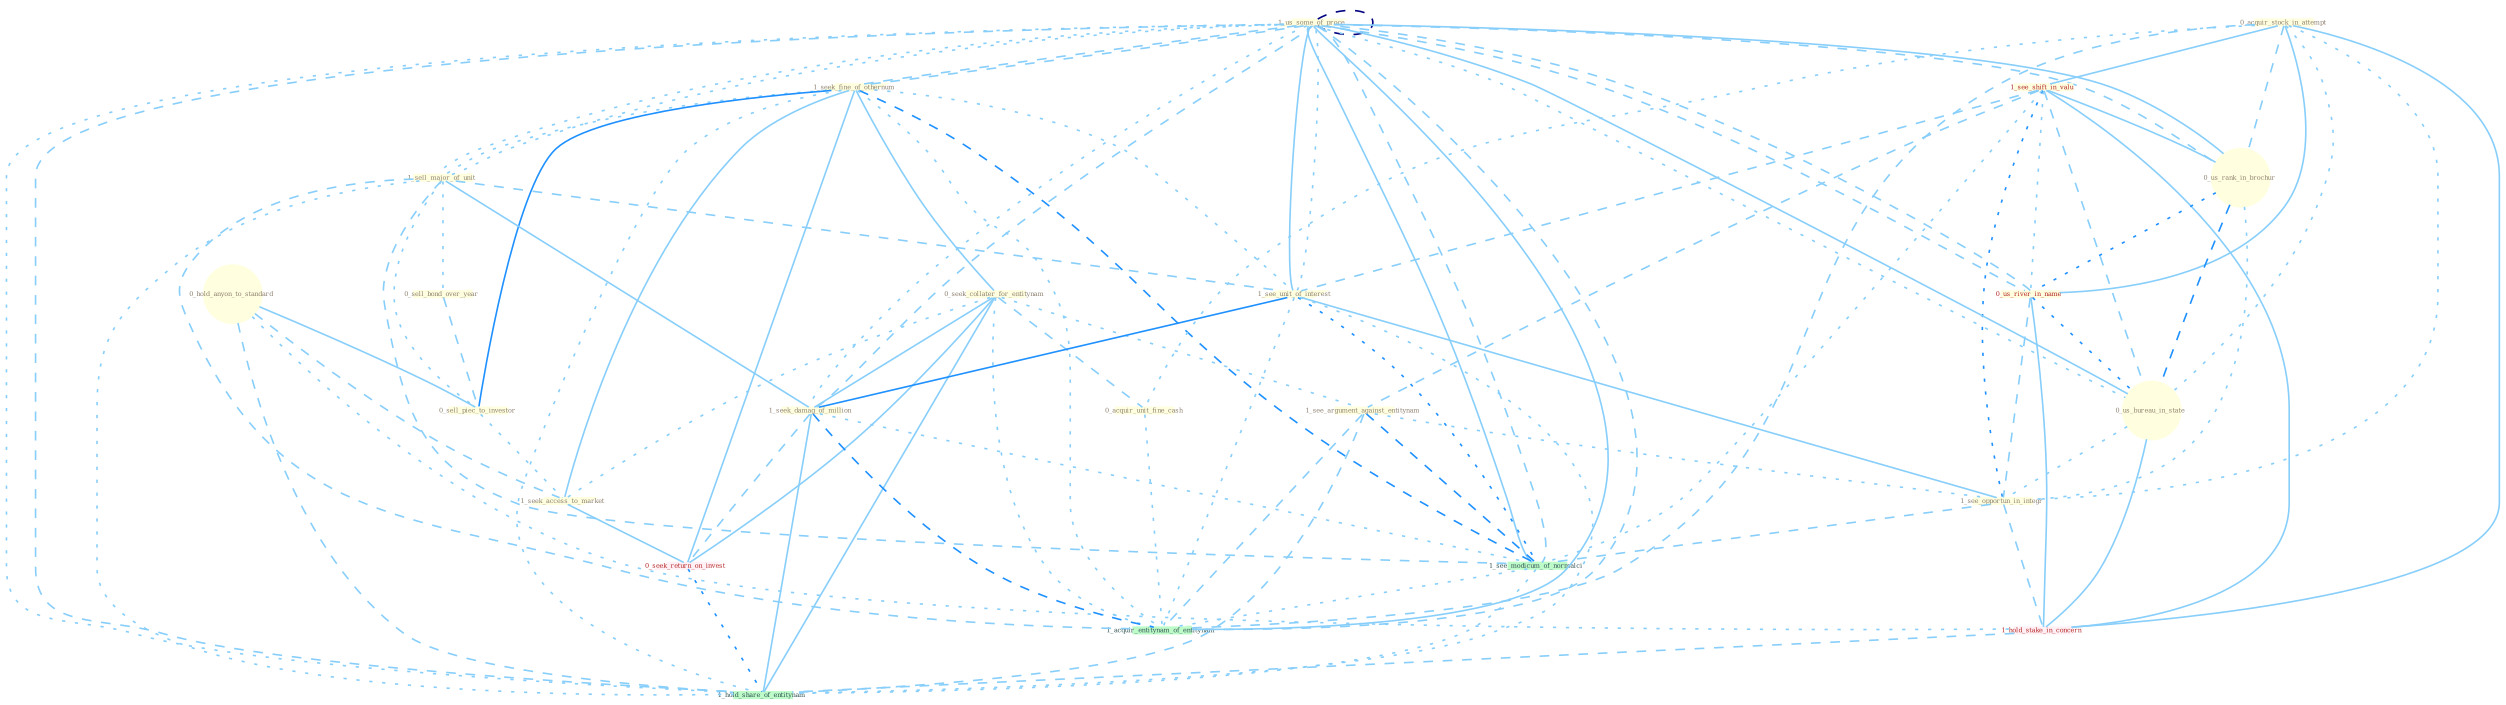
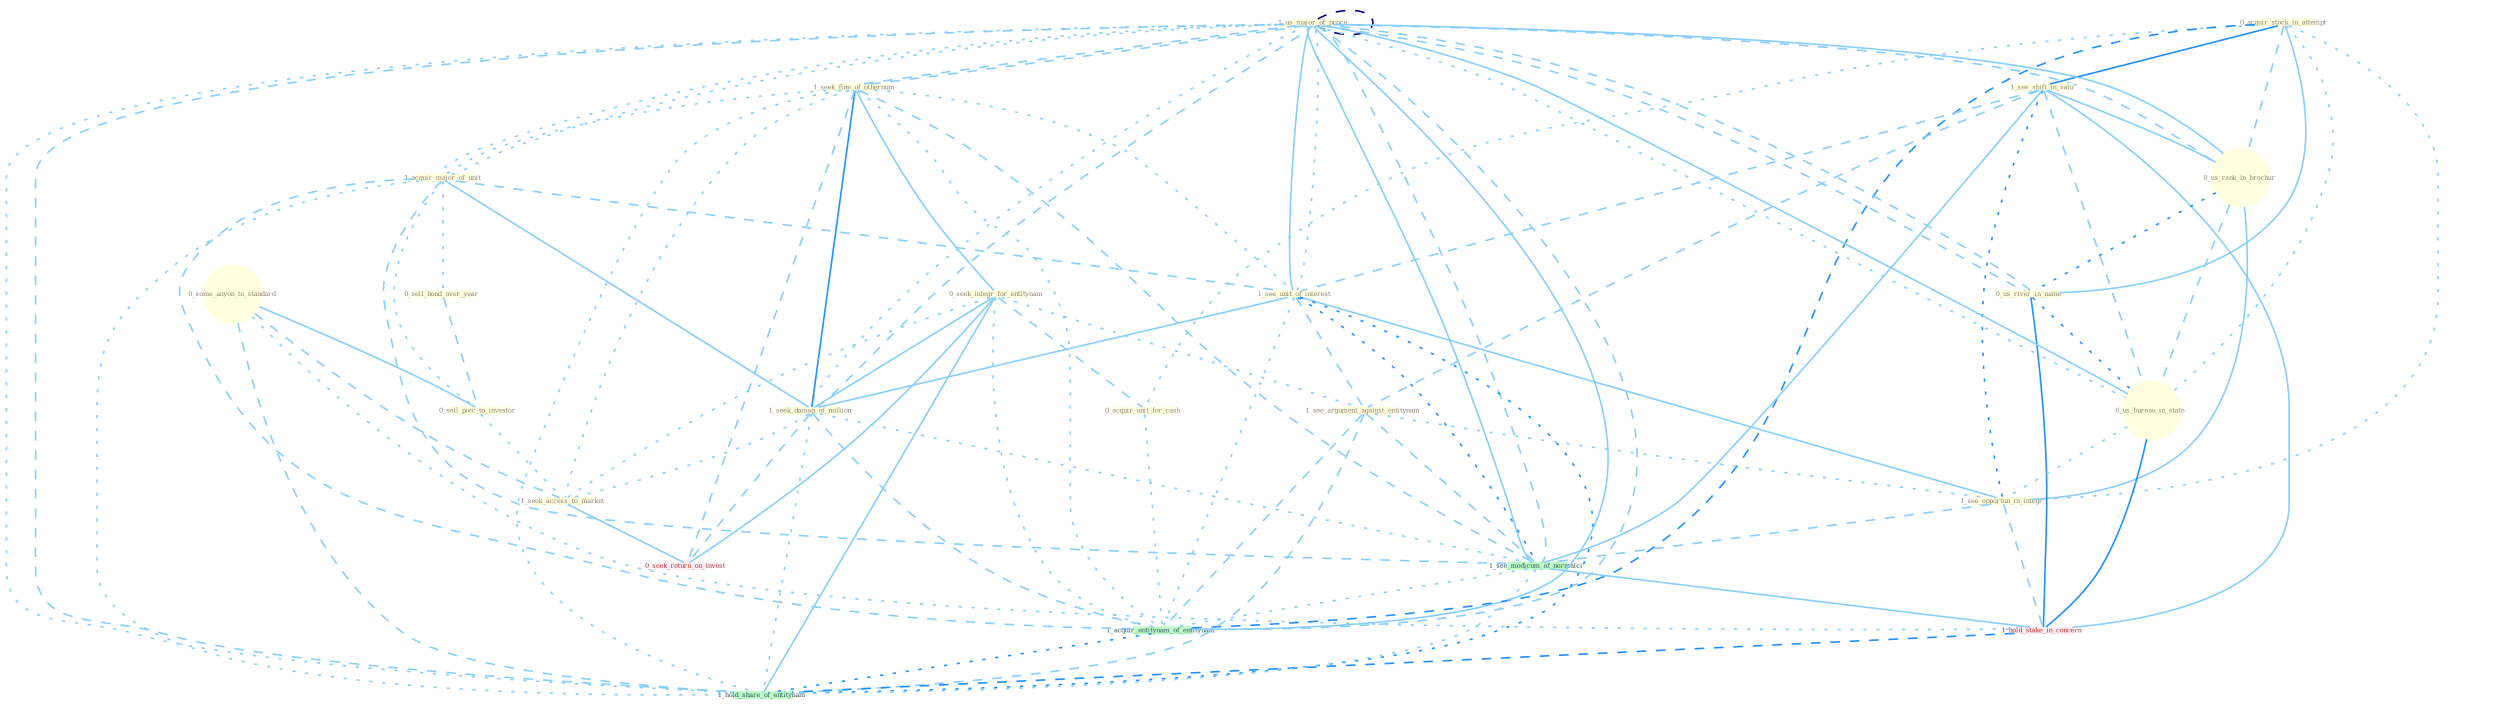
(1313, 23) -> (1313, 23)
(2164, 55) -> (2164, 55)
(2043, 87) -> (2043, 87)
(561, 145) -> (833, 249)
(443, 178) -> (443, 178)
(2037, 191) -> none
(661, 257) -> (661, 257)
(2194, 293) -> (2194, 293)
(233, 294) -> (233, 294)
(996, 294) -> (996, 294)
(2031, 294) -> (2031, 294)
(771, 326) -> (771, 326)
(1801, 343) -> (1801, 343)
(1205, 348) -> (1205, 348)
(1053, 352) -> (1053, 352)
none -> (1330, 352)
(1815, 355) -> (1815, 355)
(2017, 398) -> none
(1145, 411) -> (1145, 411)
(2214, 413) -> (2214, 413)
(2499, 434) -> (1791, 598)
(2046, 462) -> (2046, 462)
none -> (693, 464)
(1451, 488) -> (1451, 488)
(2114, 543) -> (2114, 543)
(787, 553) -> (787, 553)
(972, 560) -> (972, 560)
(725, 630) -> (963, 663)
(1477, 637) -> (1477, 637)
(1434, 661) -> (1434, 661)
